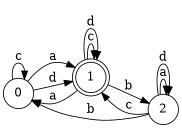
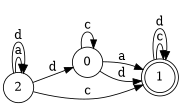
(125, 92) -> none
(60, 102) -> none
(91, 110) -> (53, 68)
